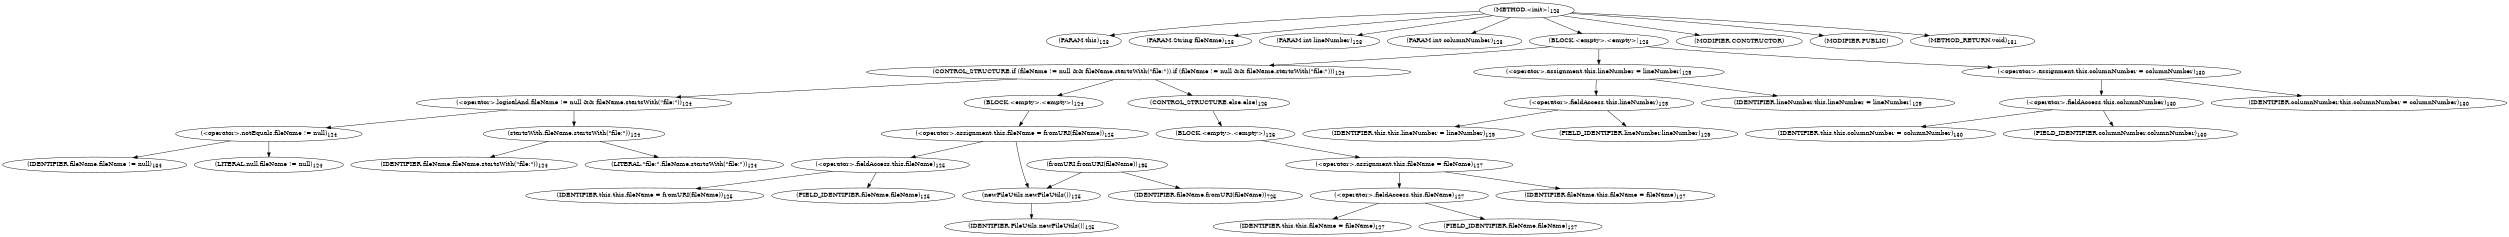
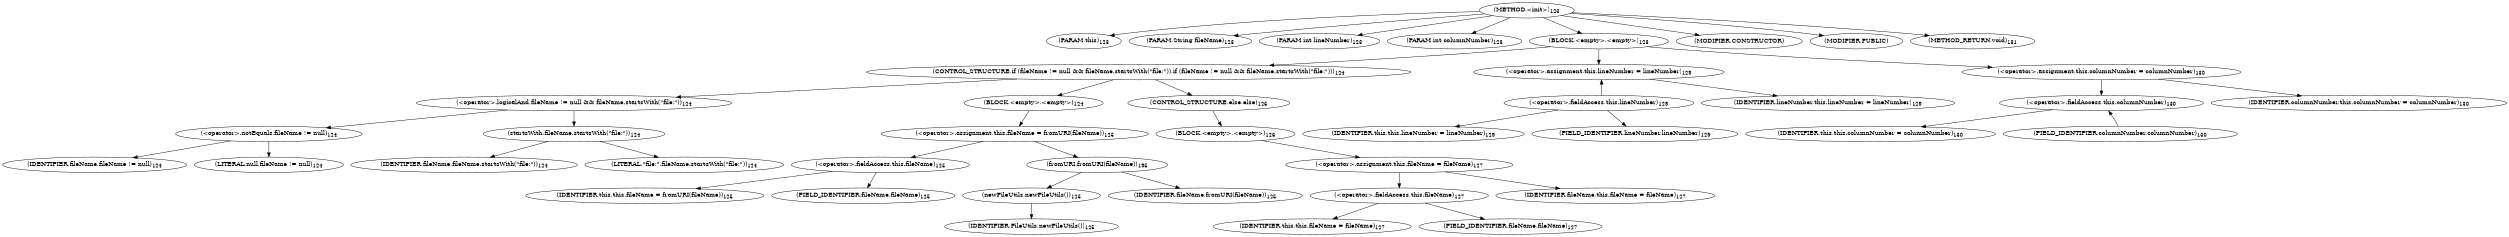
(1596, 85) -> (1602, 90)
(2107, 117) -> (2115, 120)
(1020, 163) -> (1054, 149)
(157, 164) -> (157, 164)
(1272, 195) -> (1272, 195)
